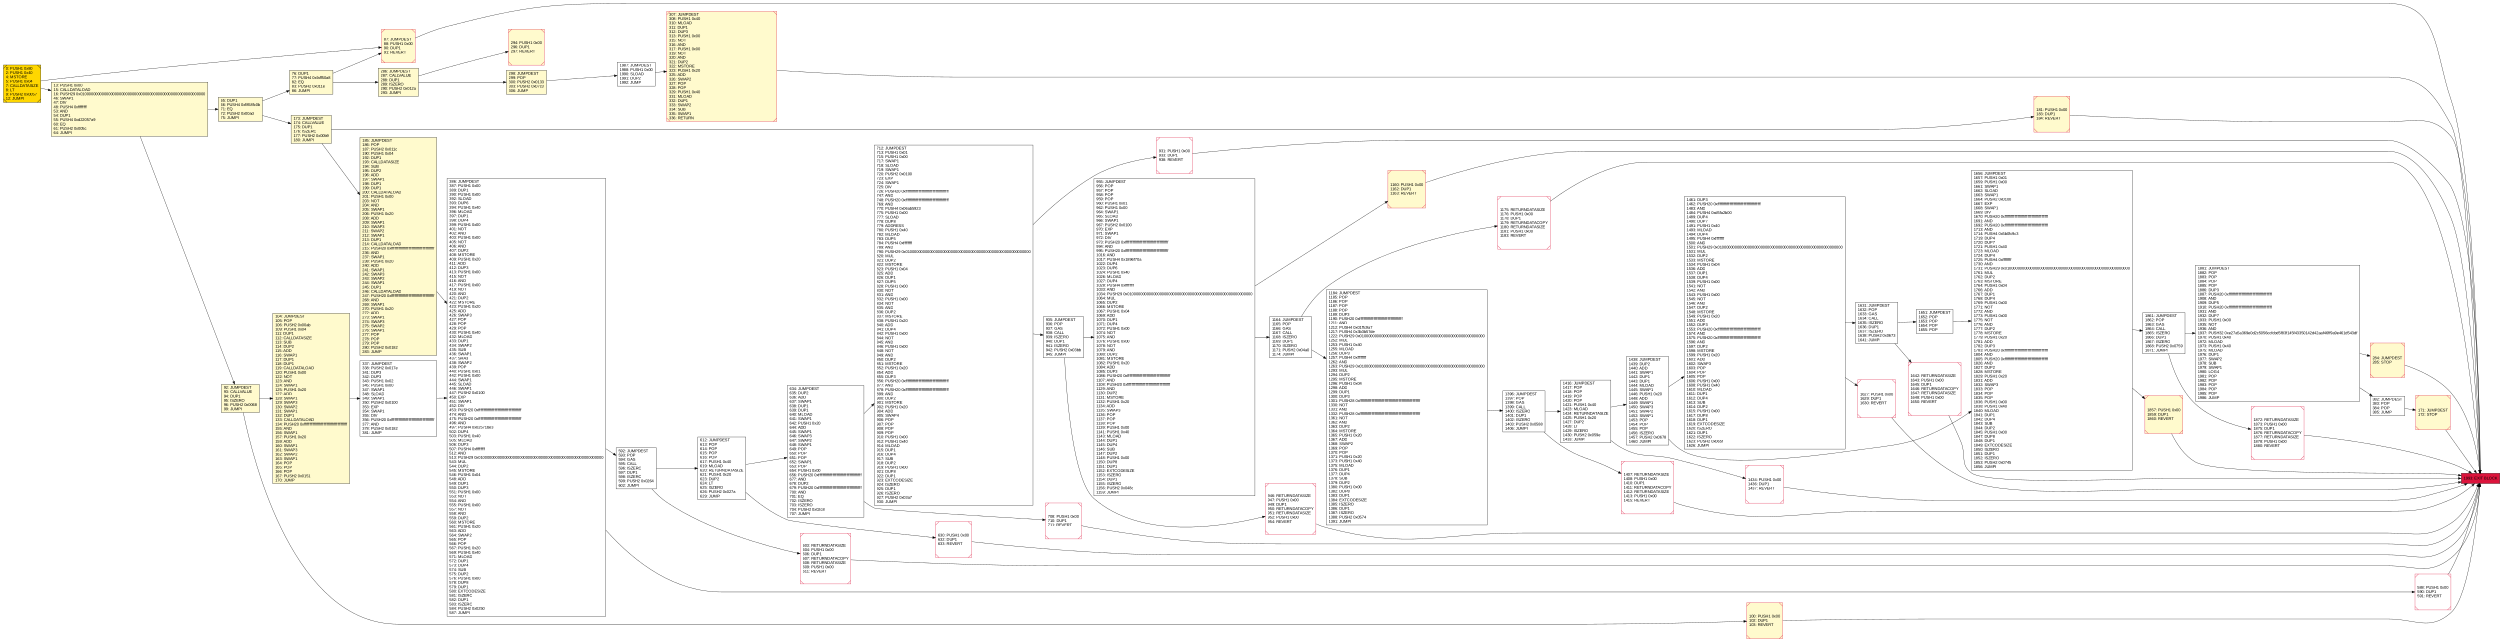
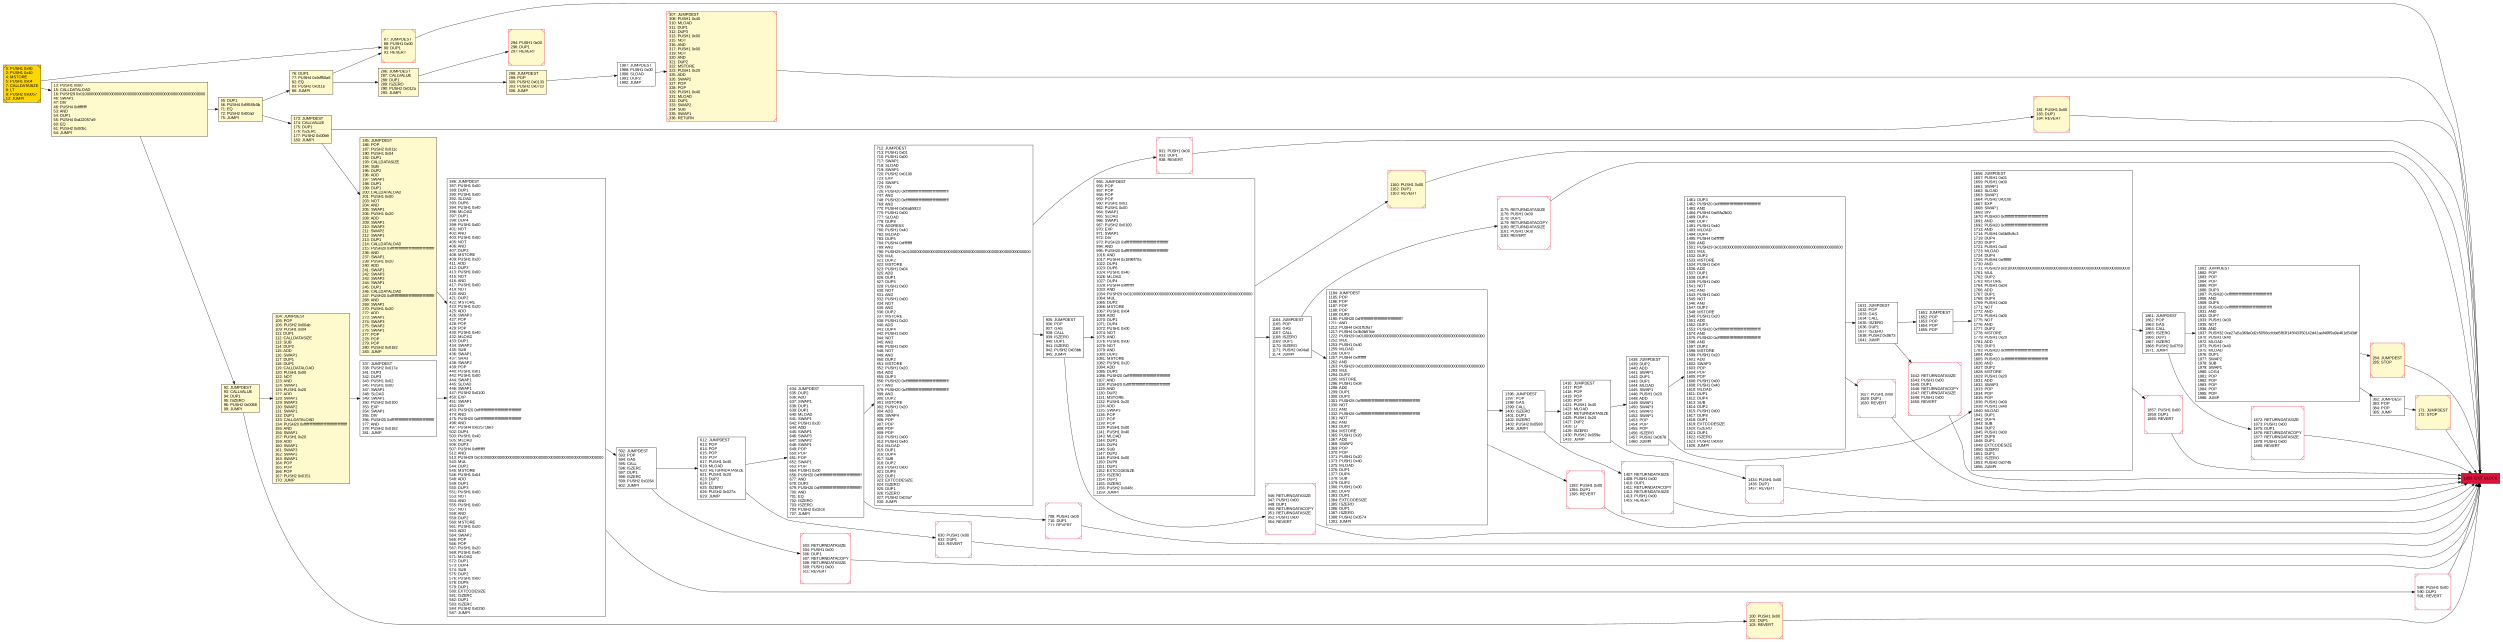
(2164, 415) -> (2164, 415)
none -> (1586, 490)
